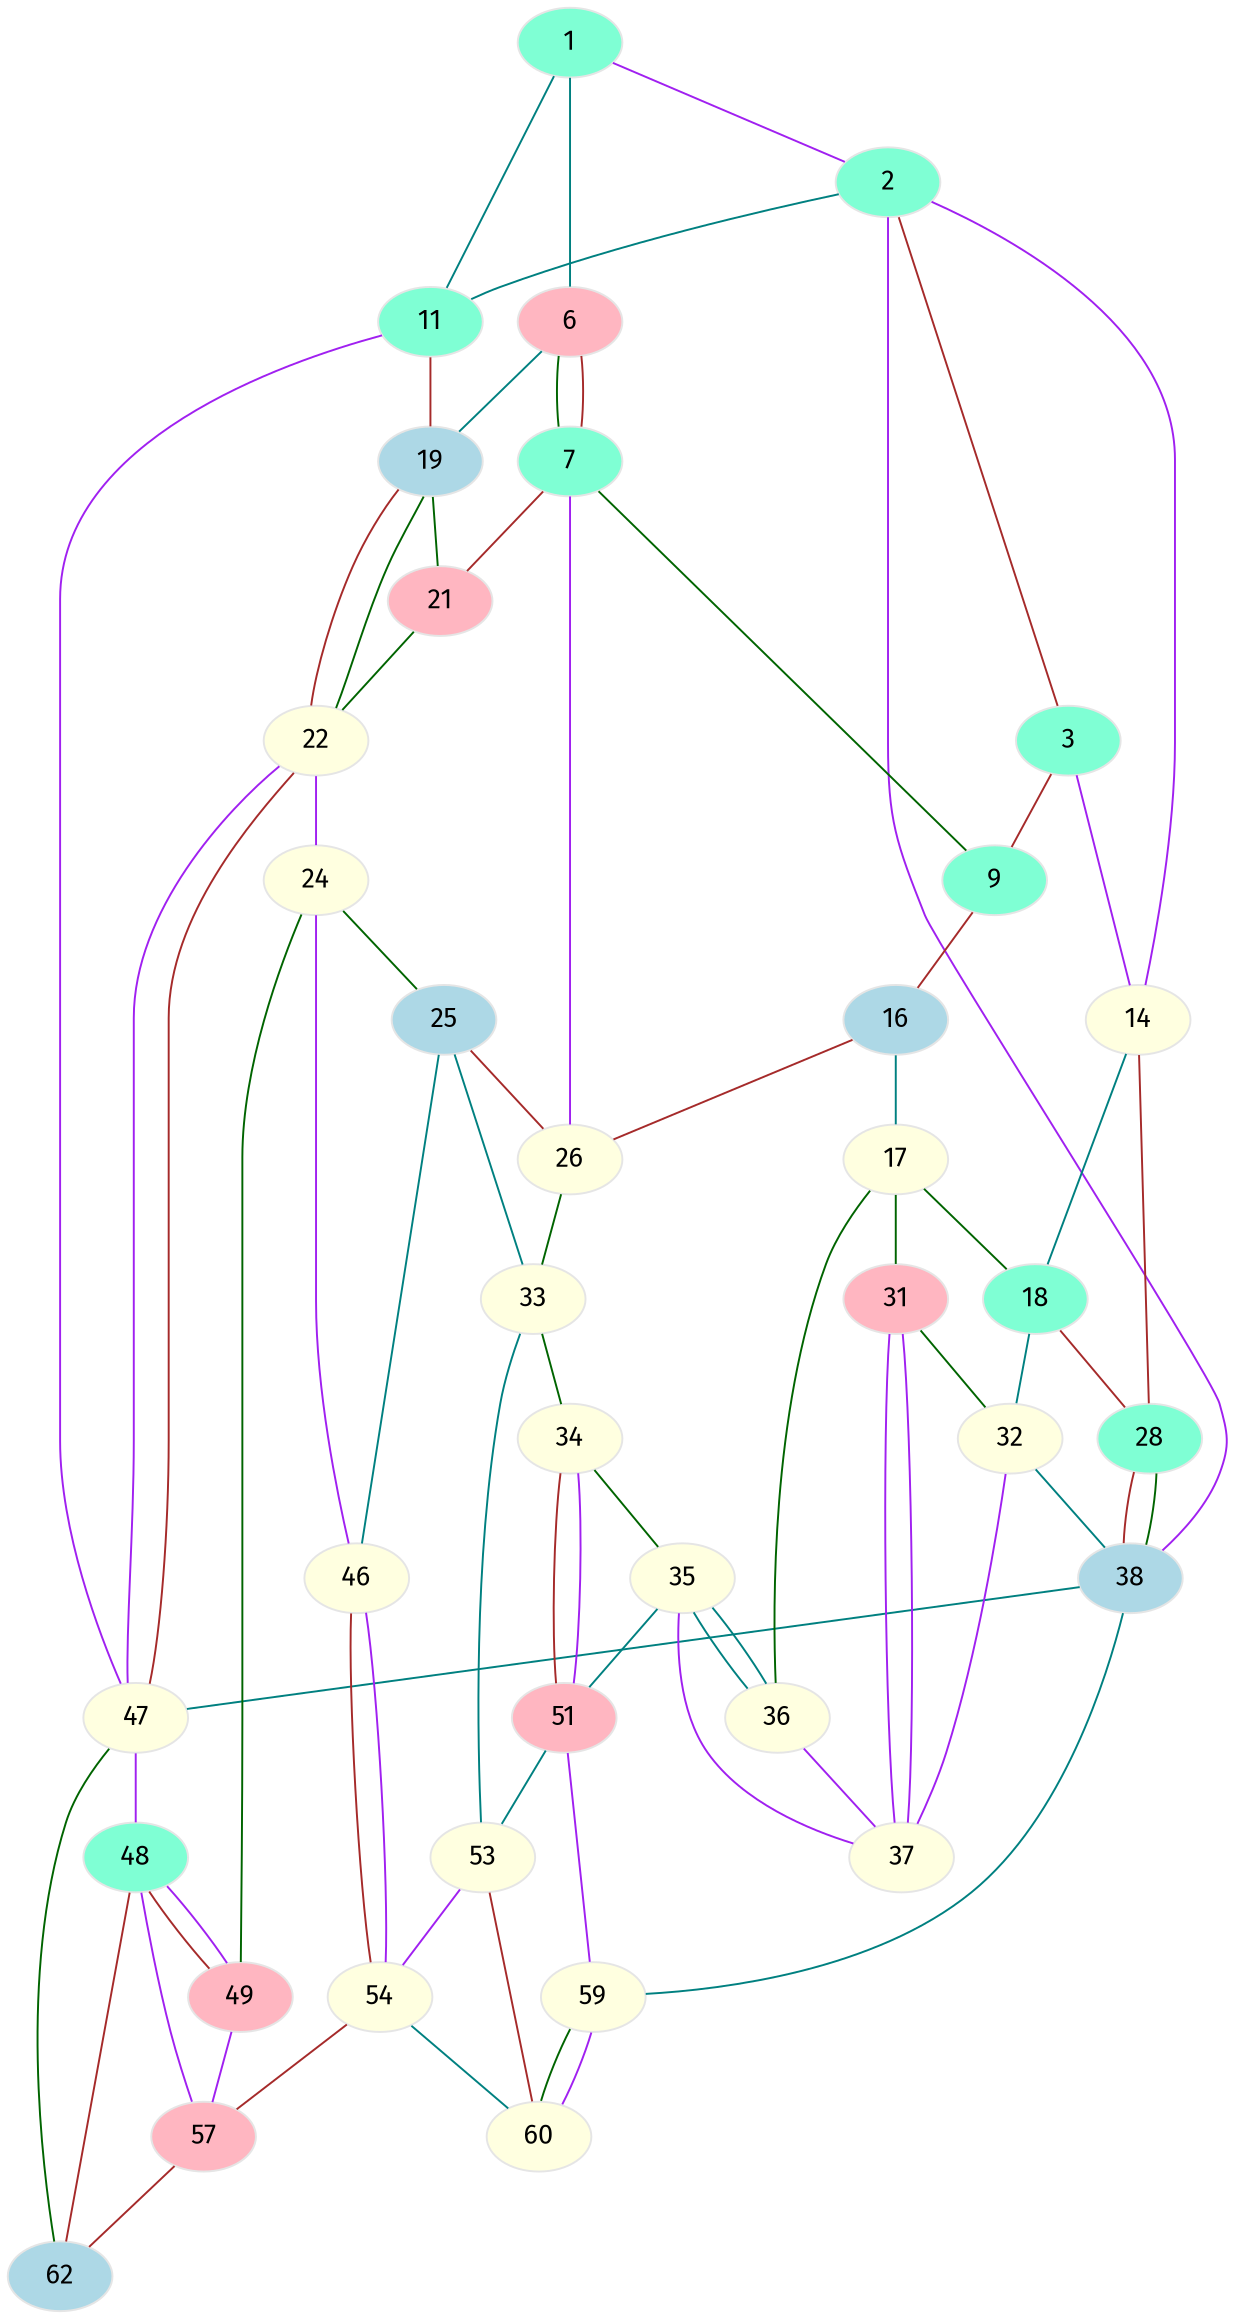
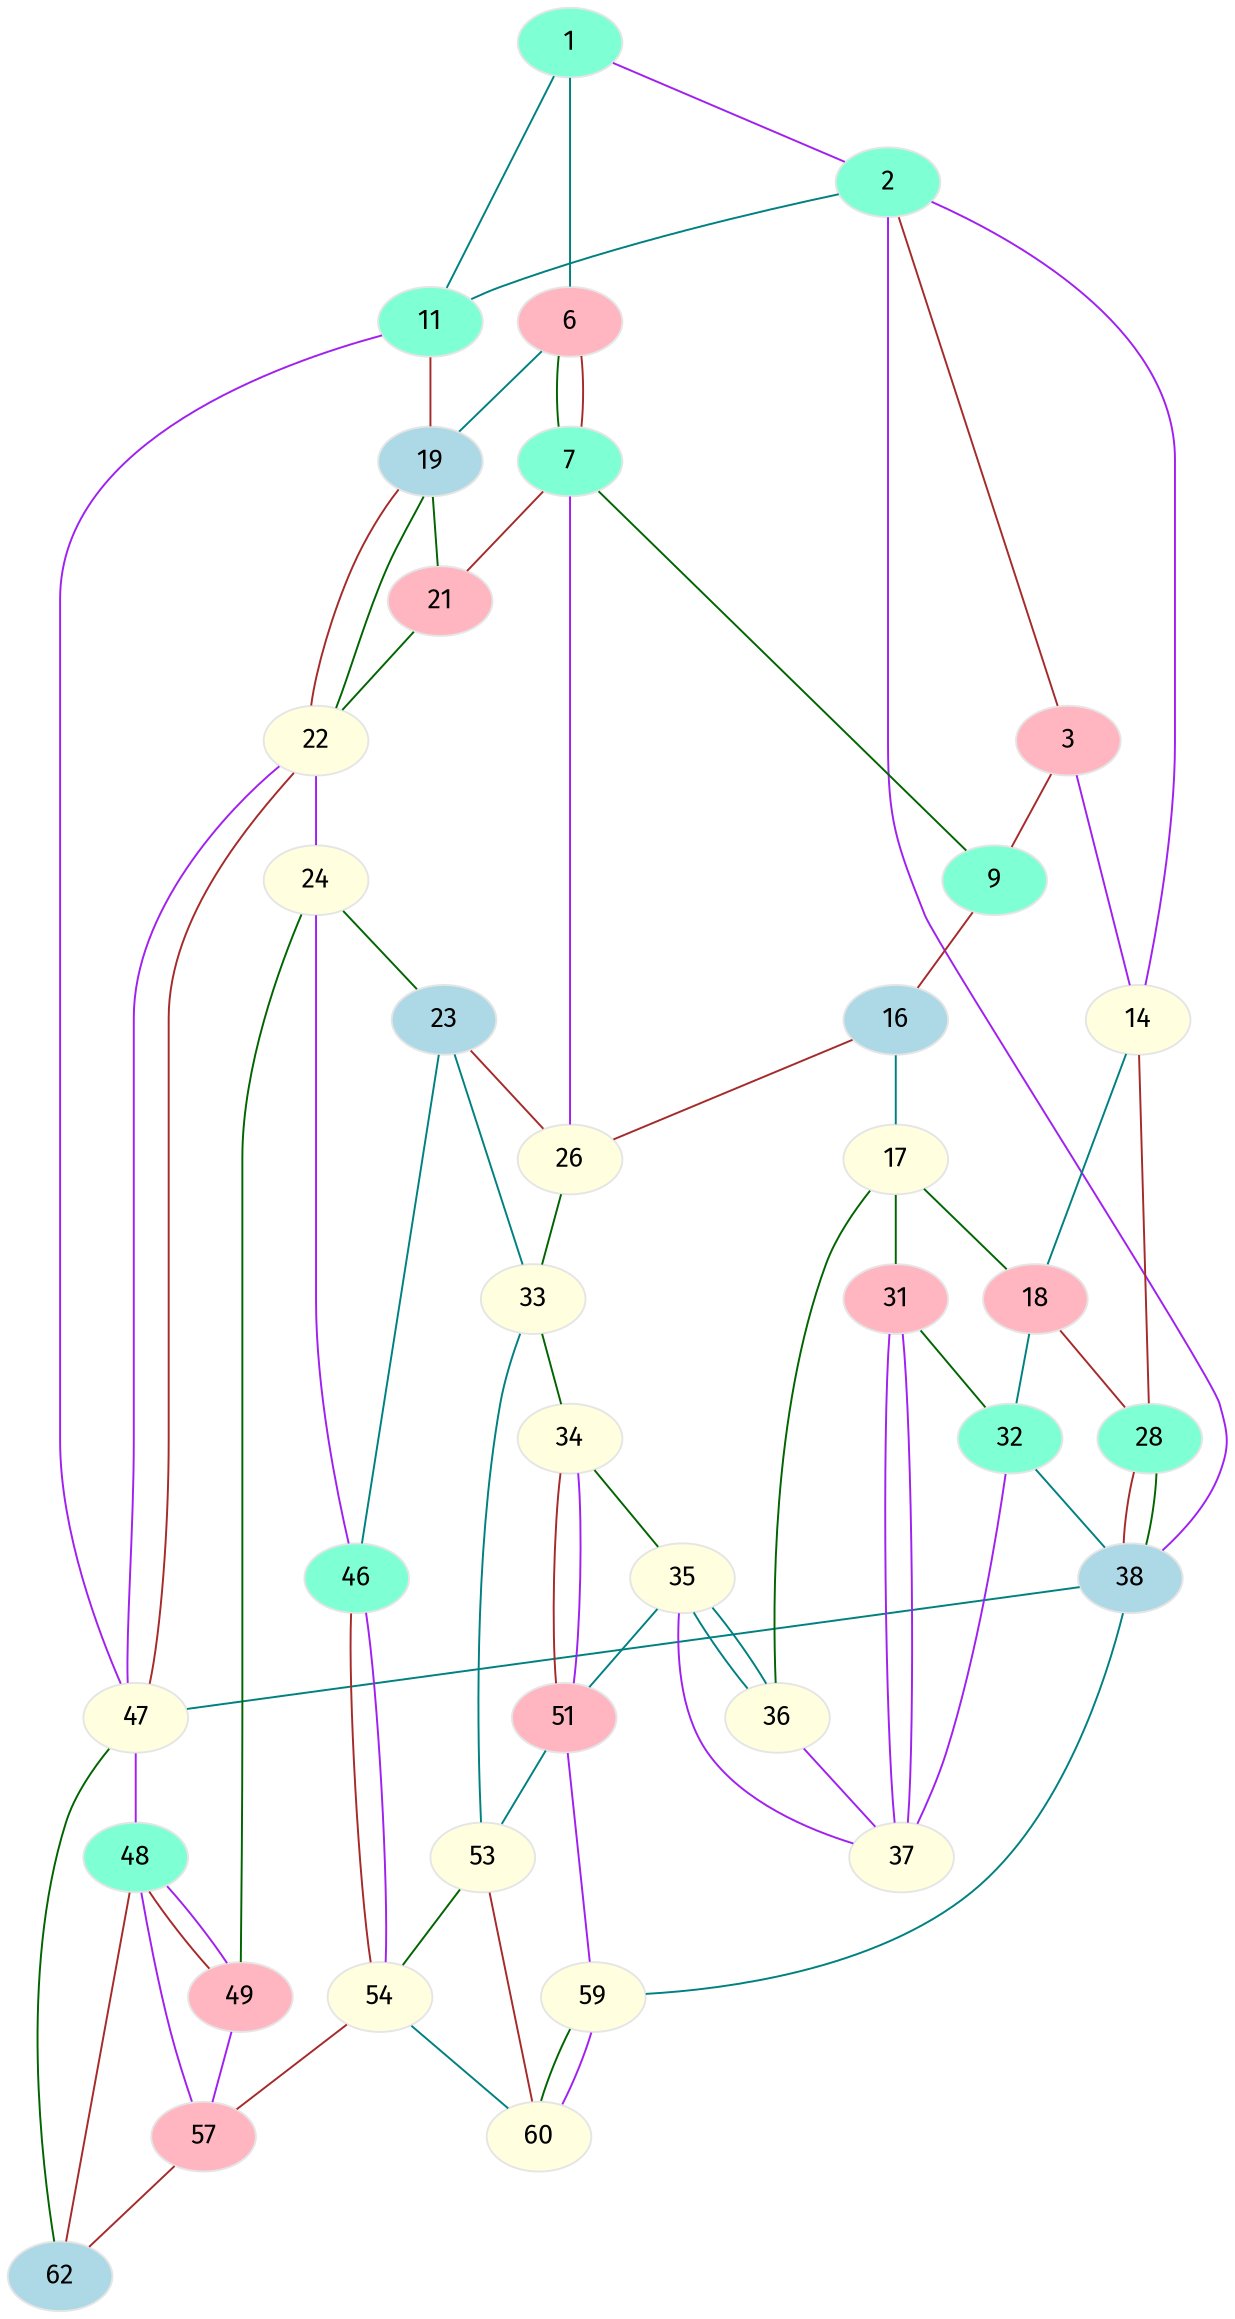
(1068, 741) -> (1068, 741)
(444, 1020) -> (444, 1020)
(1035, 1299) -> (1035, 1299)
(1010, 1439) -> (1010, 1439)
(357, 1578) -> (357, 1578)
(431, 1927) -> (431, 1927)
